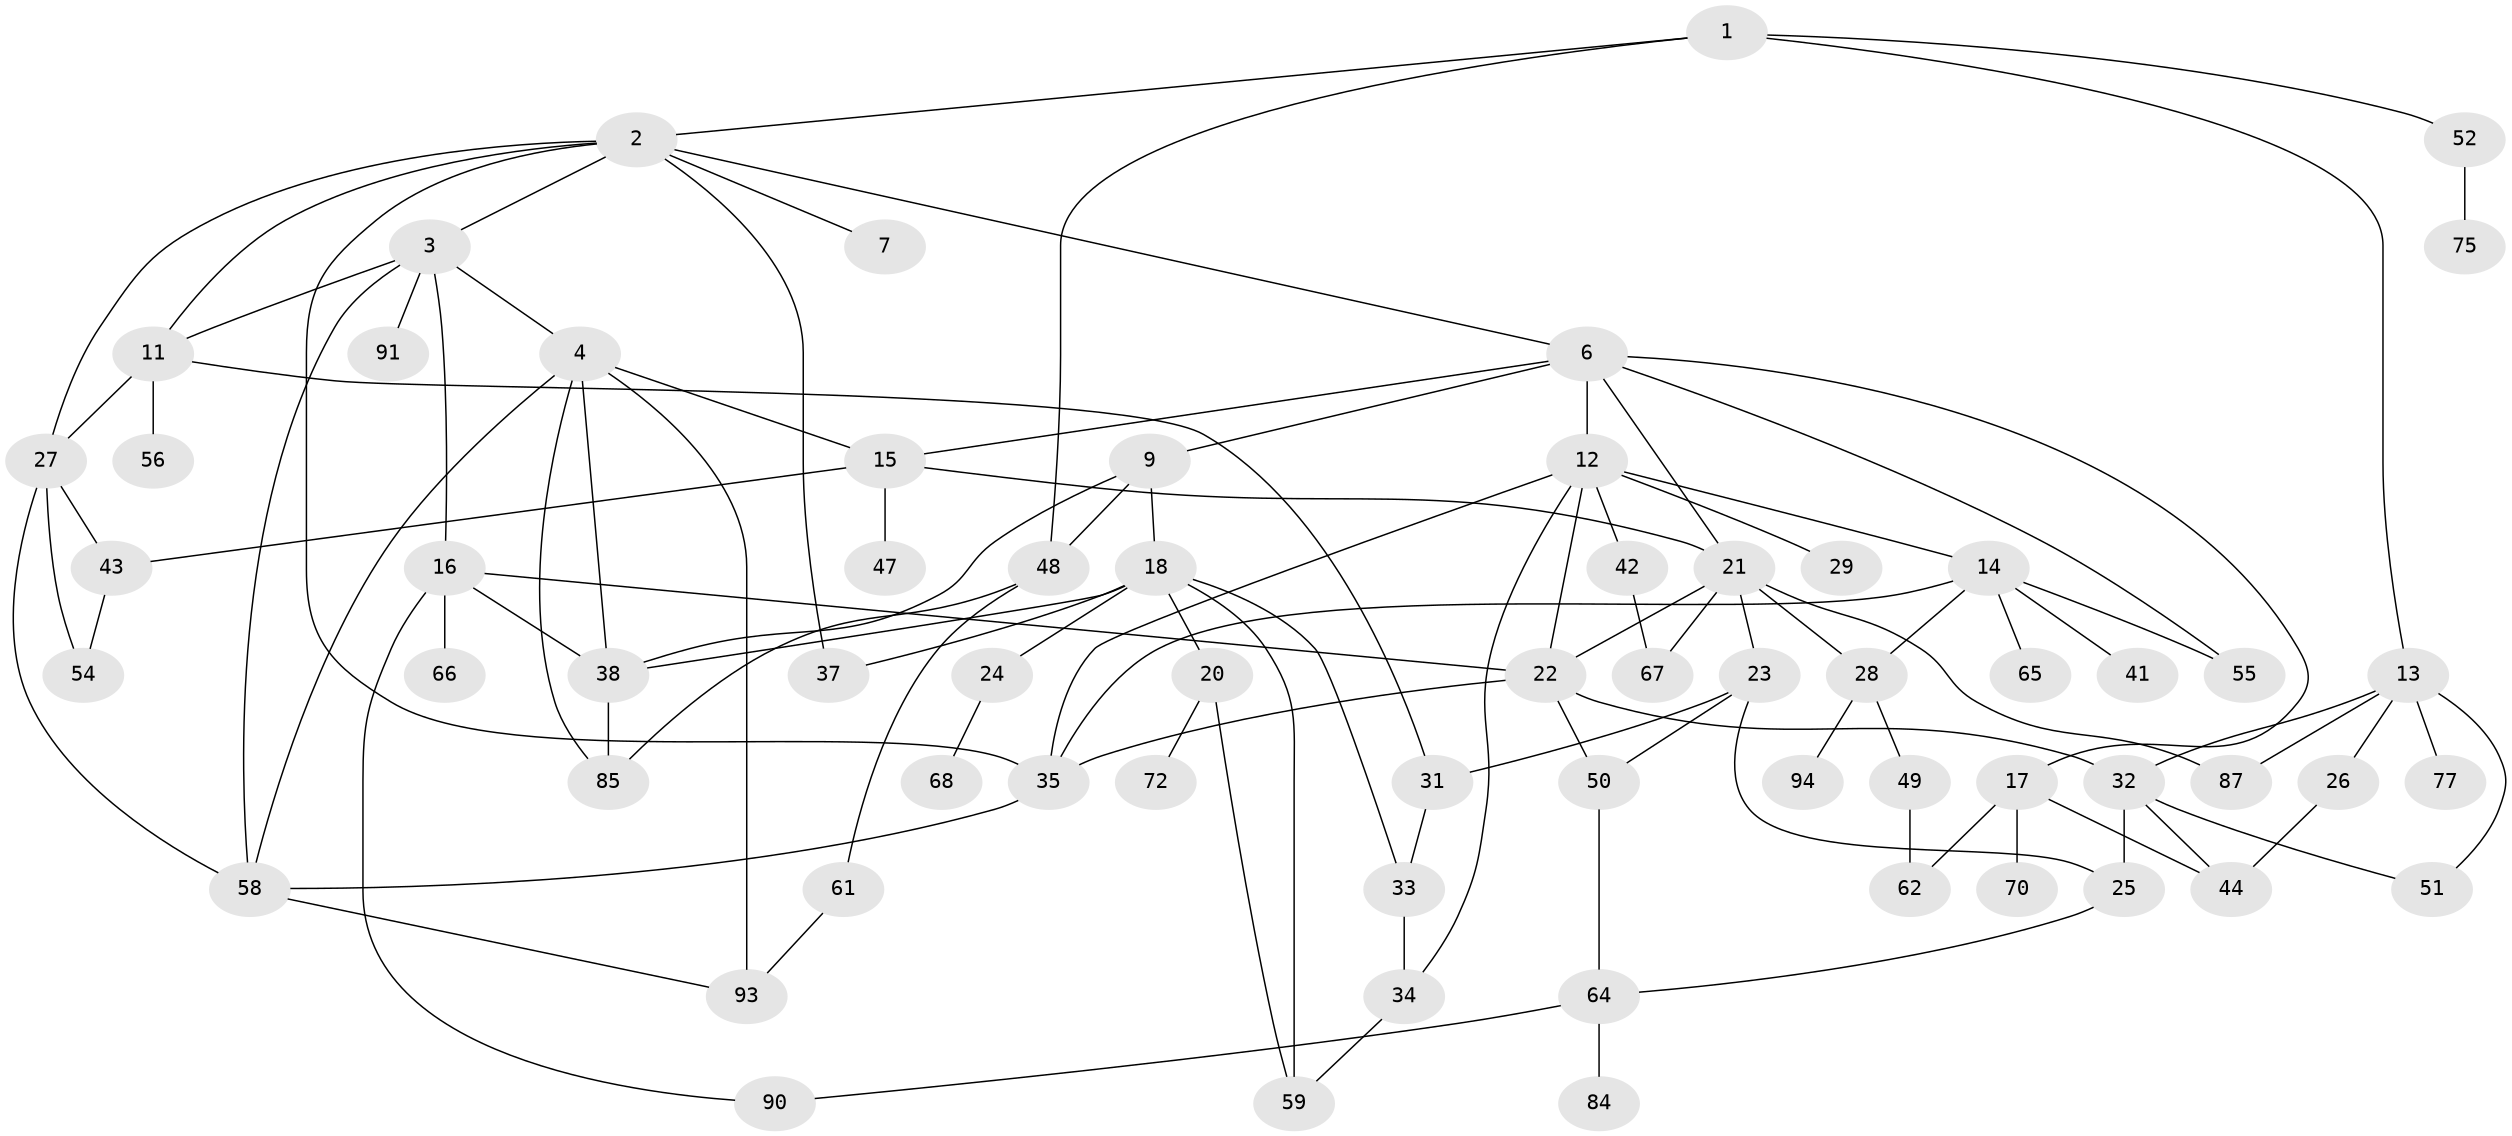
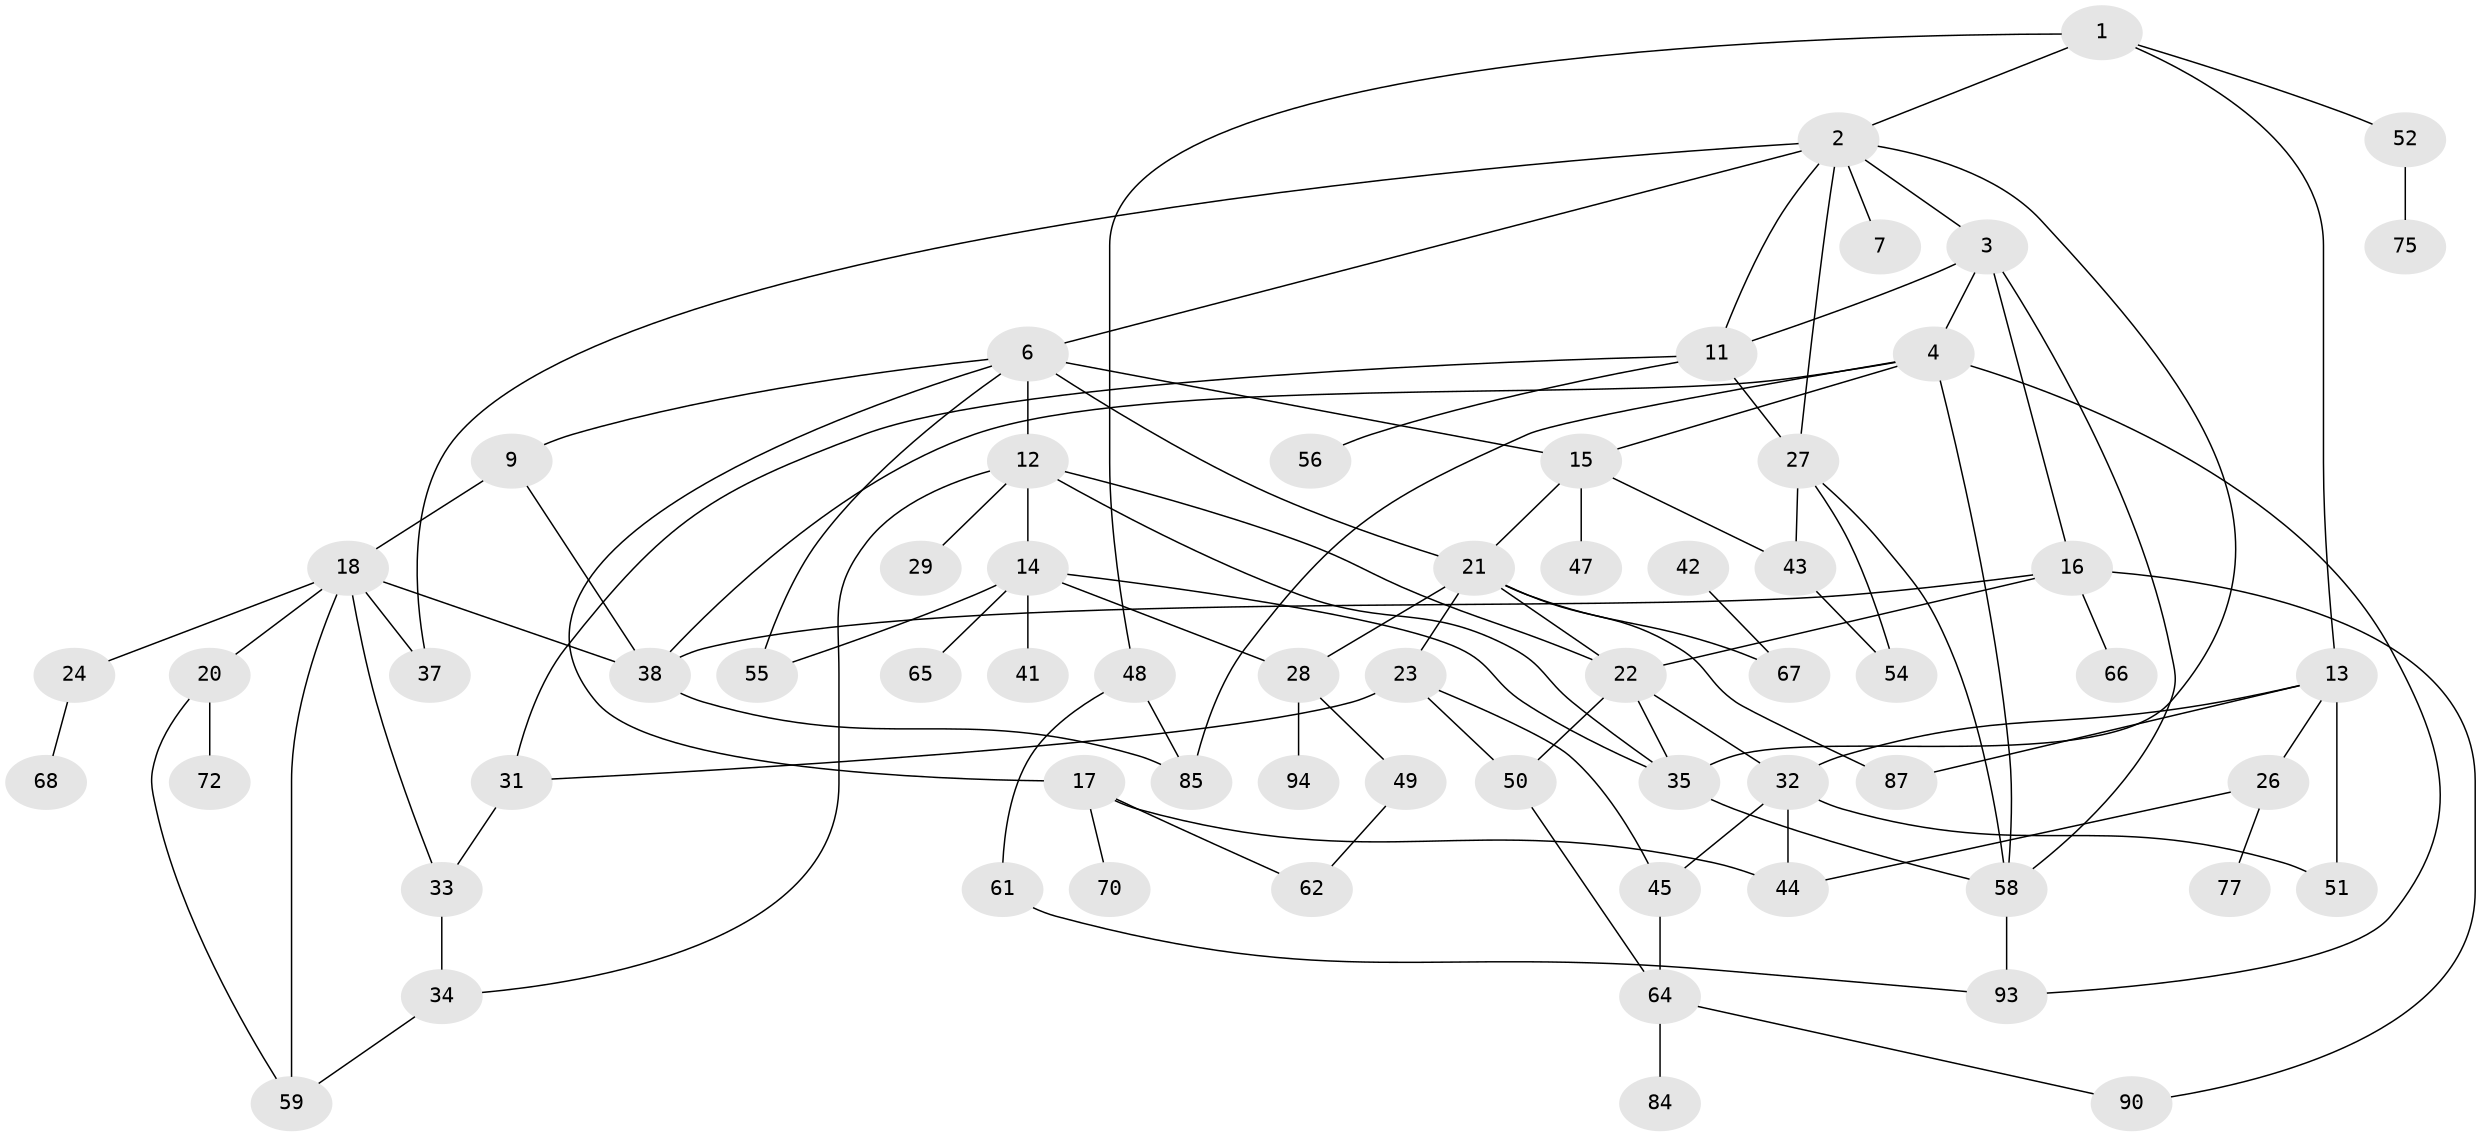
(388, 354) -> none
(1607, 514) -> none
(1099, 515) -> none
(2427, 729) -> (2249, 836)
(2124, 890) -> (1660, 890)
